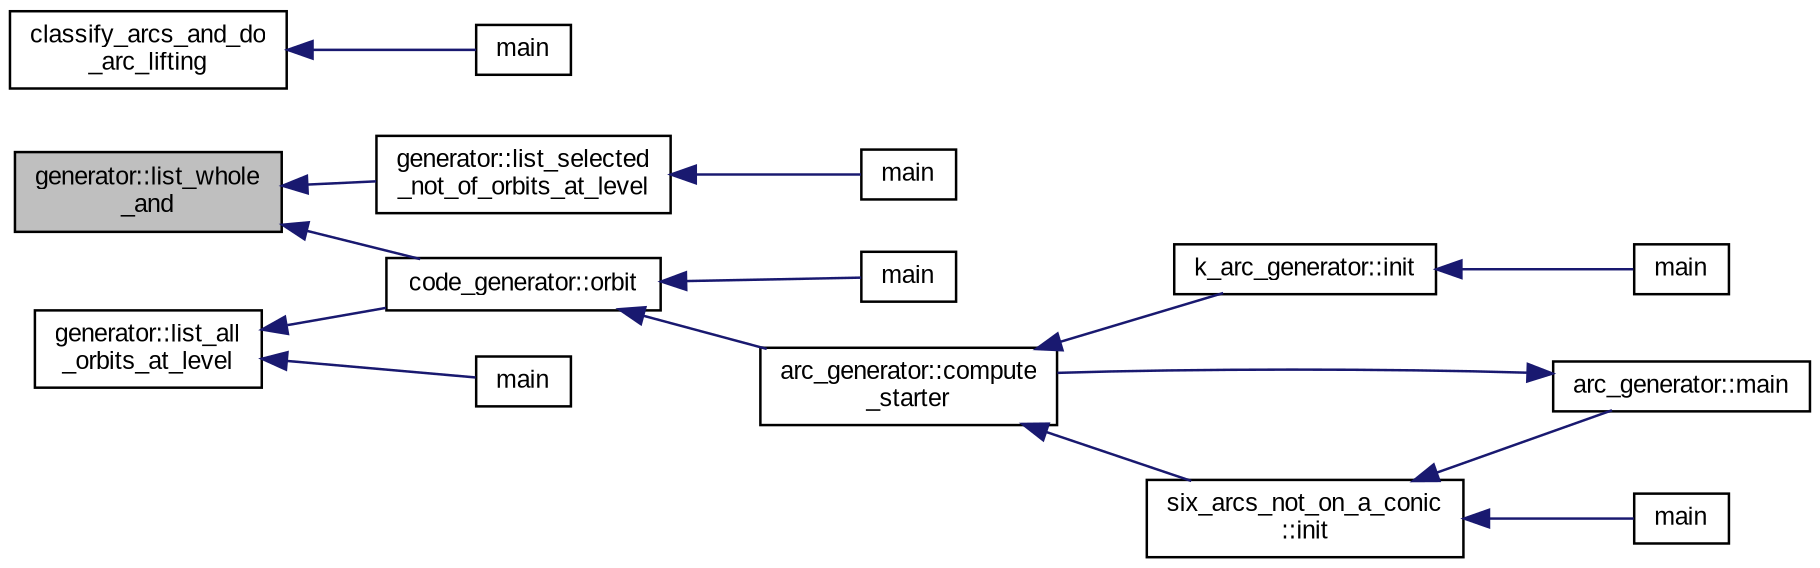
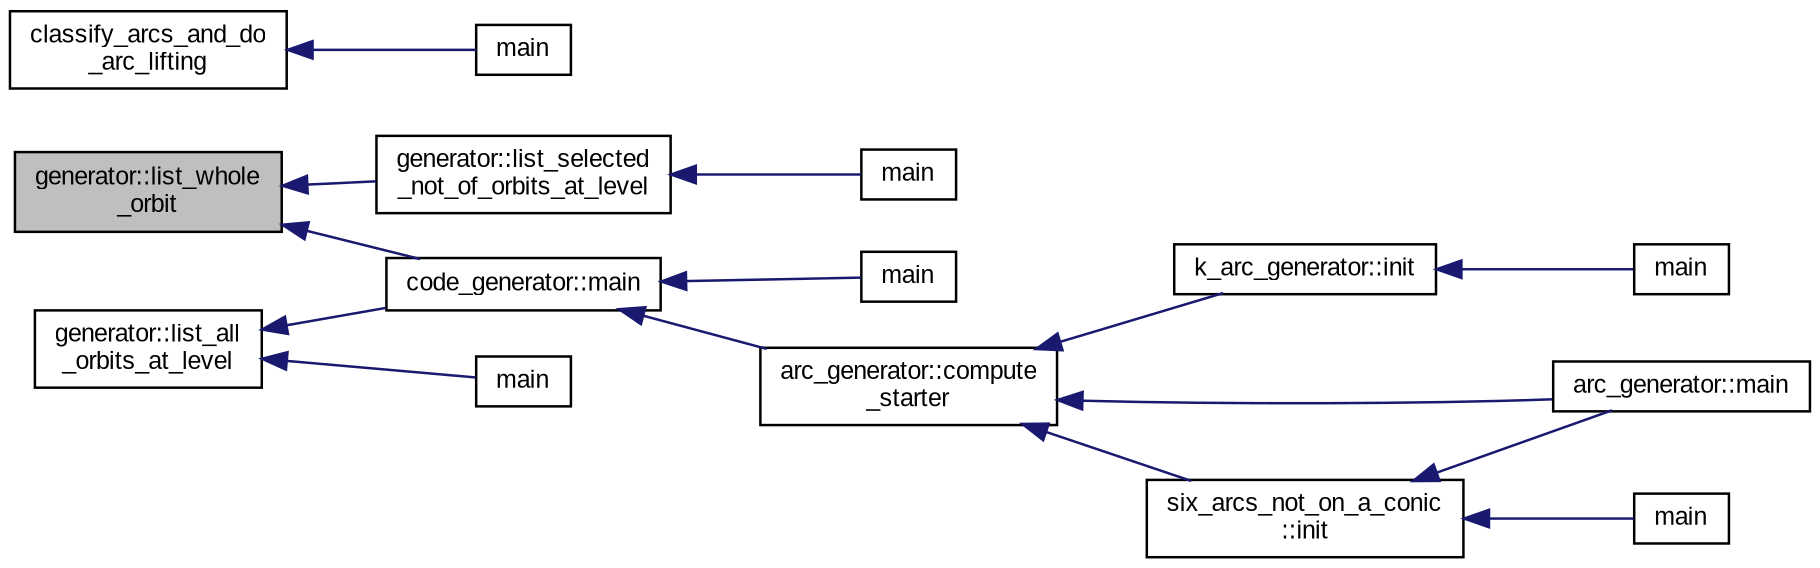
(148, 192) -> (148, 192)
(524, 284) -> (524, 284)
(1292, 370) -> (1317, 403)
